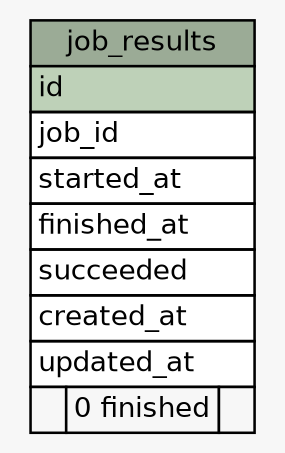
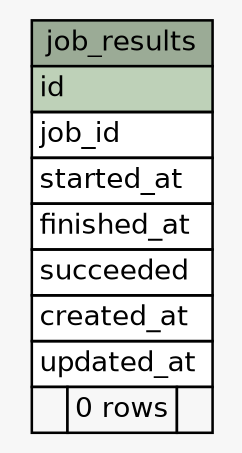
(143, 409) -> (122, 409)
